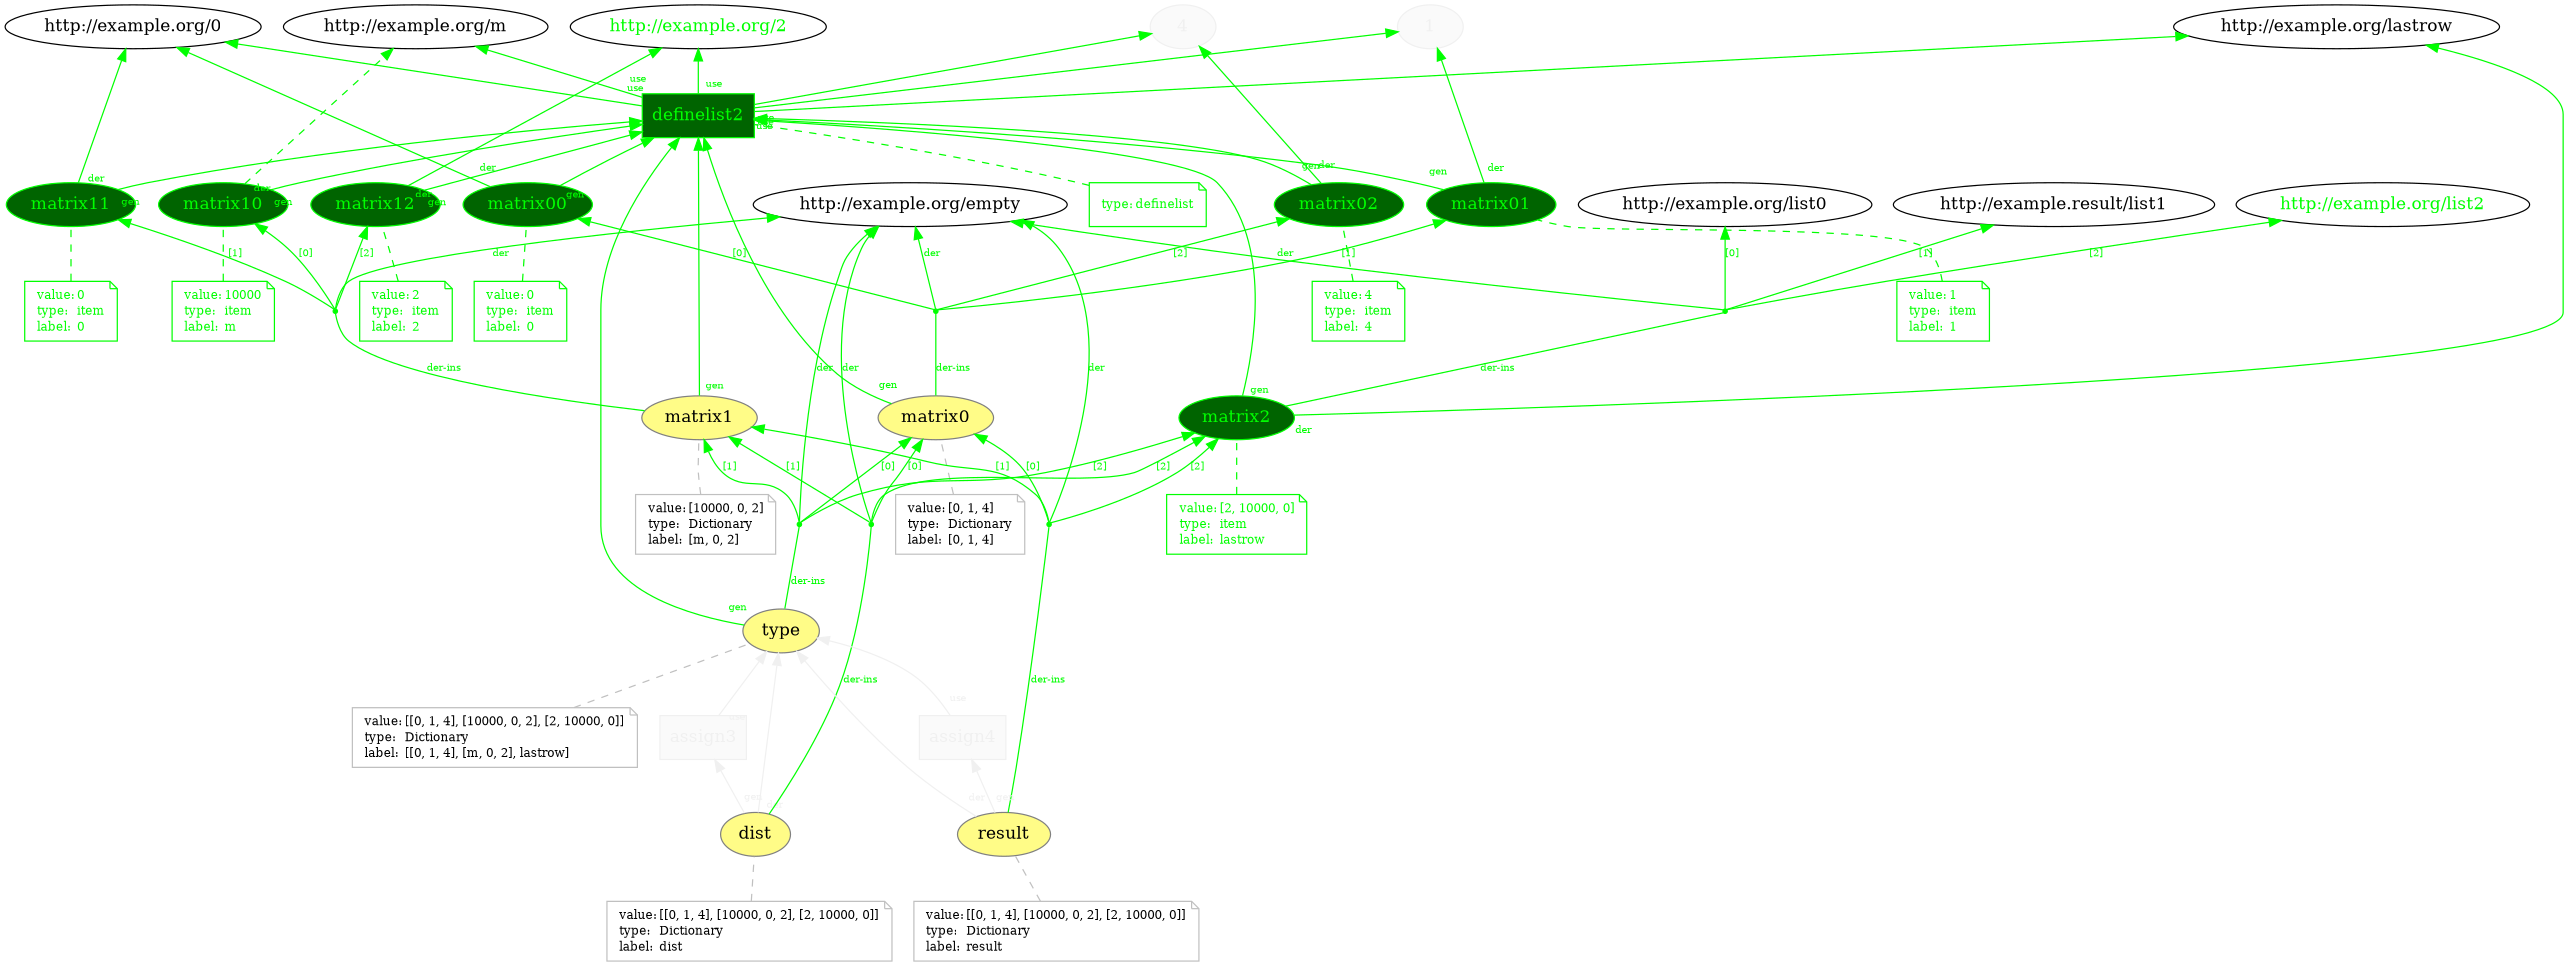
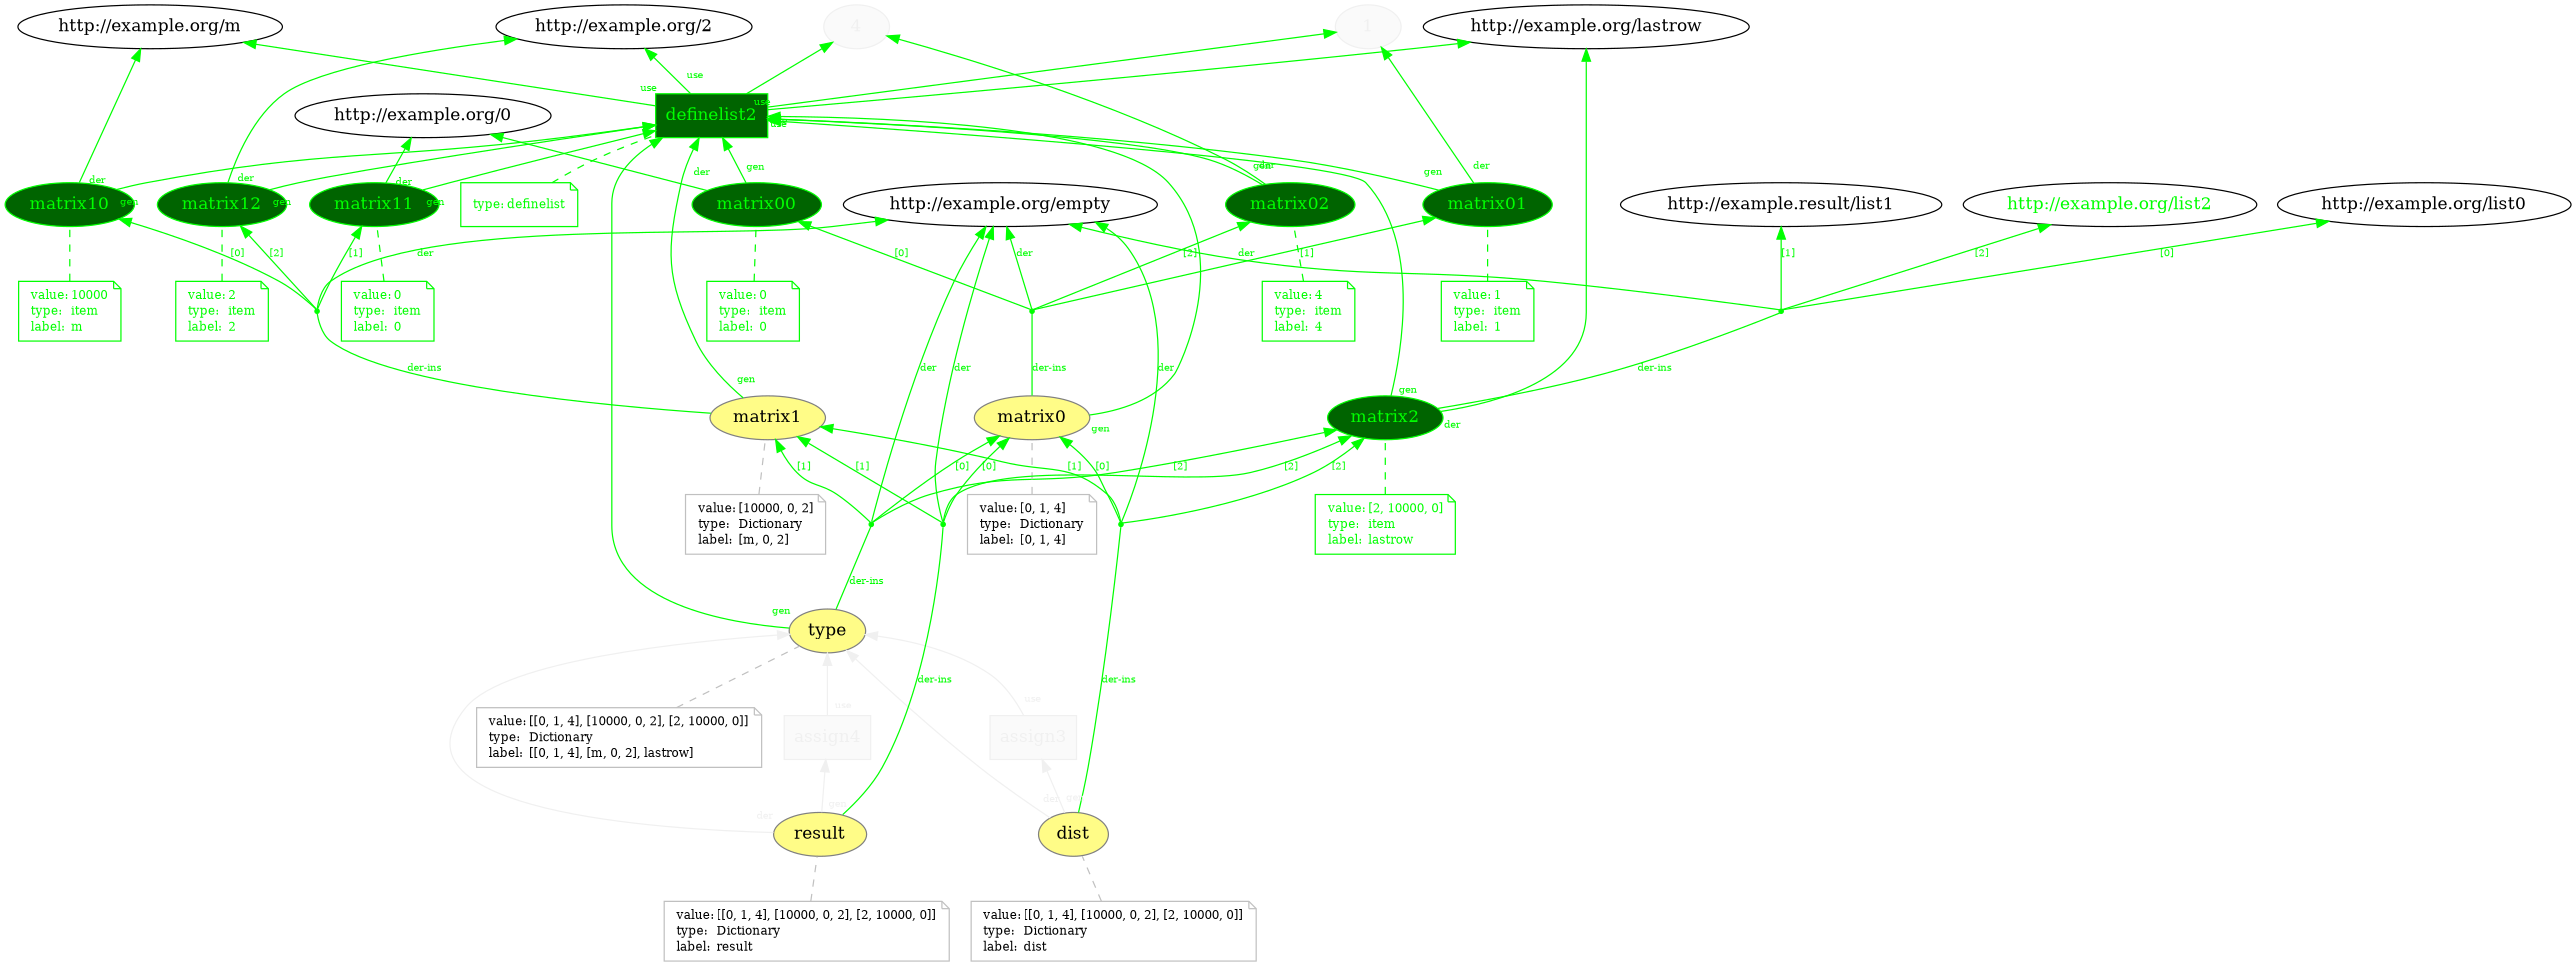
(698, 27) -> (624, 27)
(440, 75) -> none
(314, 120) -> (107, 121)
